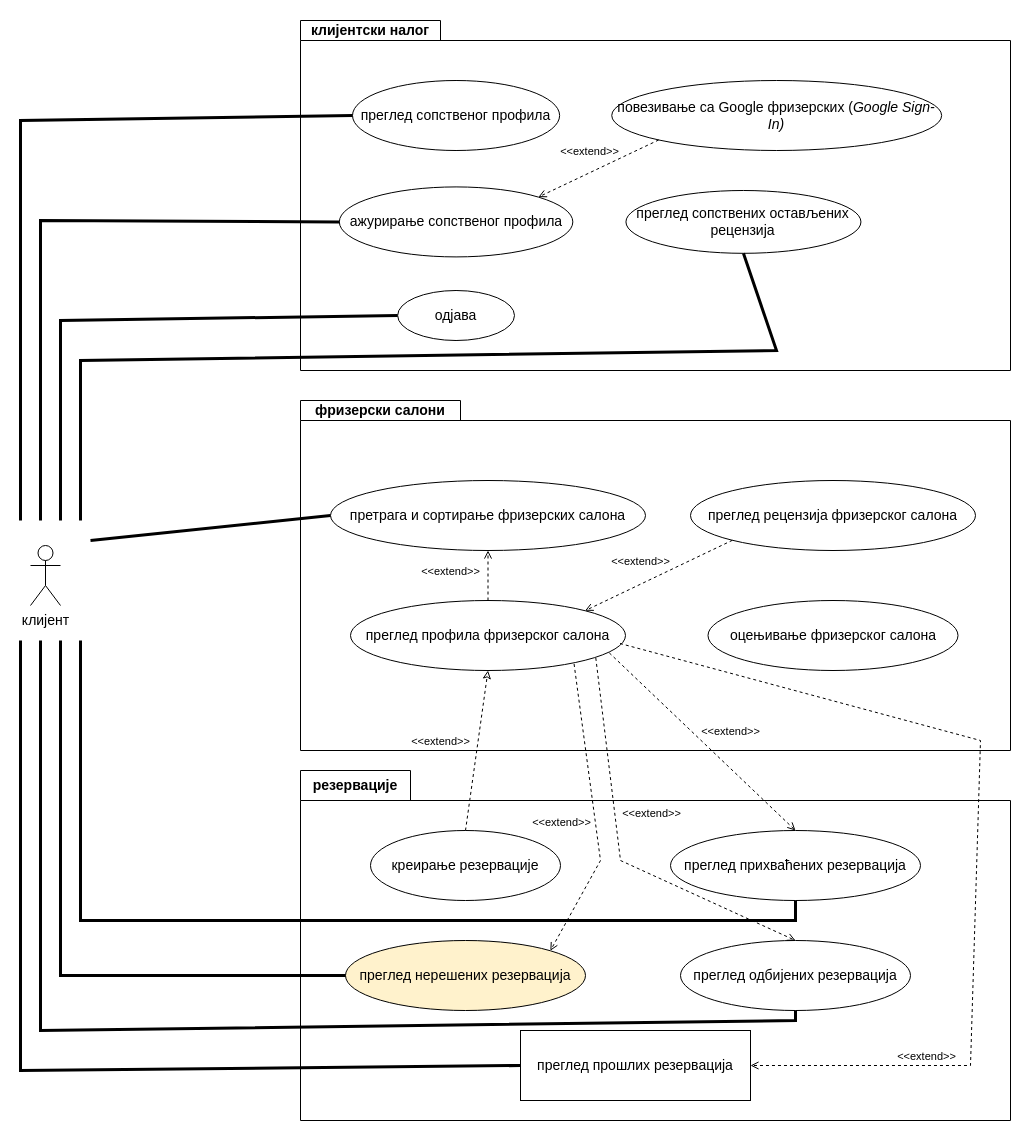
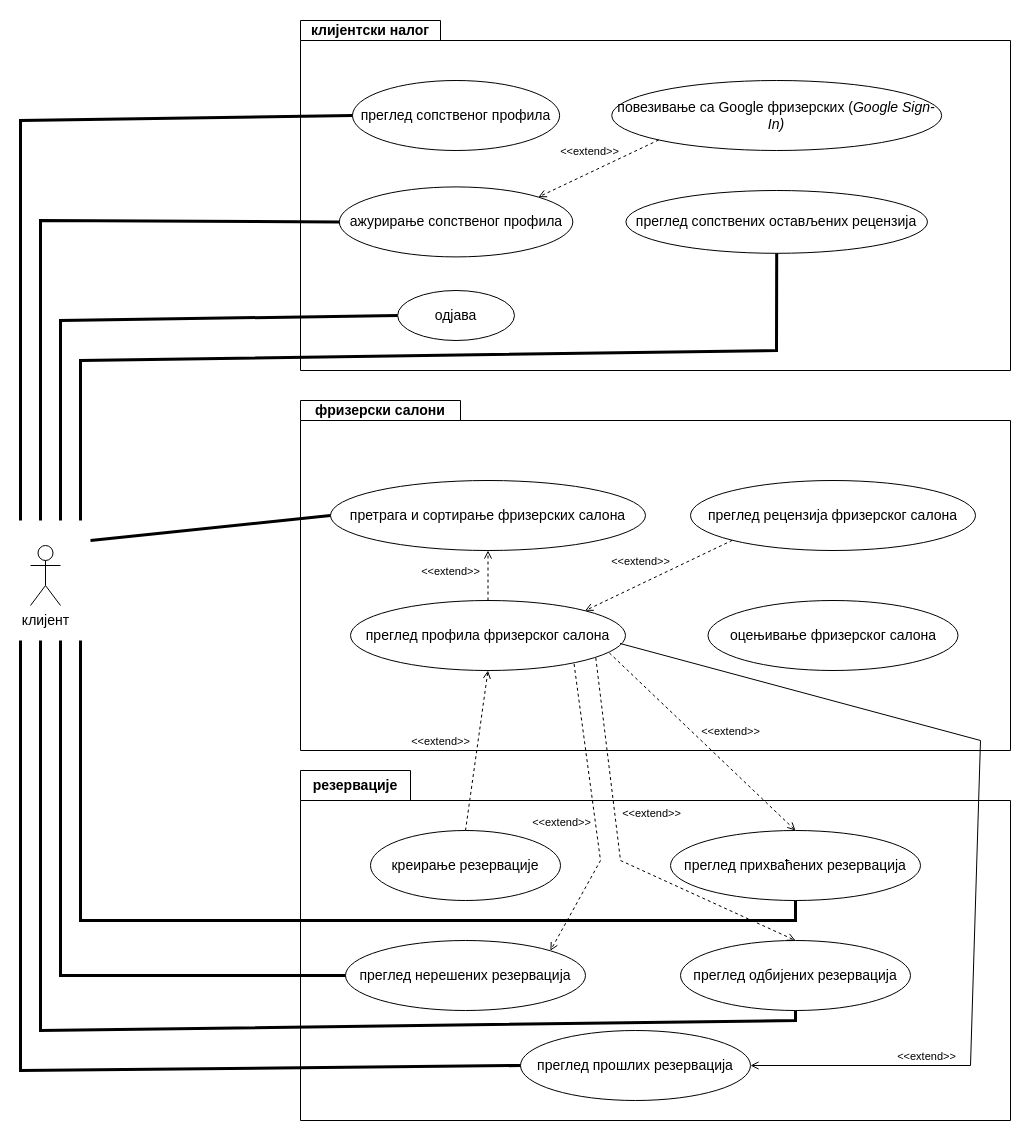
(743, 222) -> (777, 222)
(487, 679) -> (487, 677)
(978, 826) -> (978, 826)
(466, 976) -> (466, 976)
(636, 1066) -> (636, 1066)
